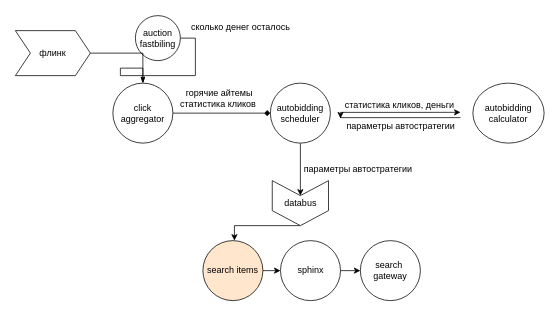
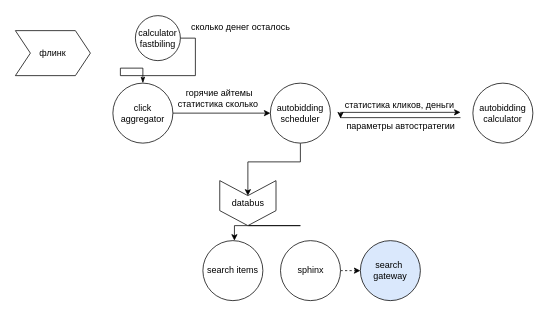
(158, 38) -> (158, 38)
(123, 53) -> none
(218, 98) -> (218, 98)
(263, 113) -> (264, 113)
(509, 113) -> (503, 113)
(357, 169) -> none
(300, 203) -> (248, 203)
(233, 270) -> (233, 270)
(269, 270) -> none
(348, 270) -> (348, 270)
(390, 270) -> (390, 270)
